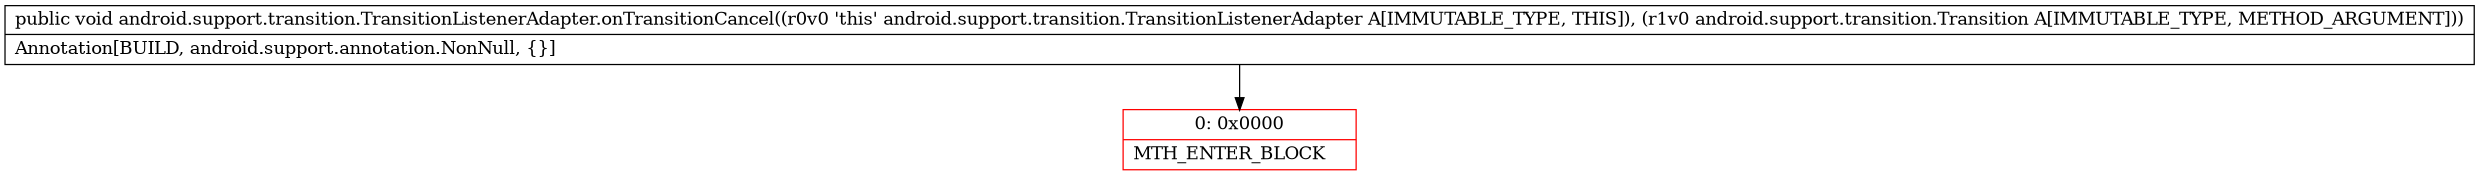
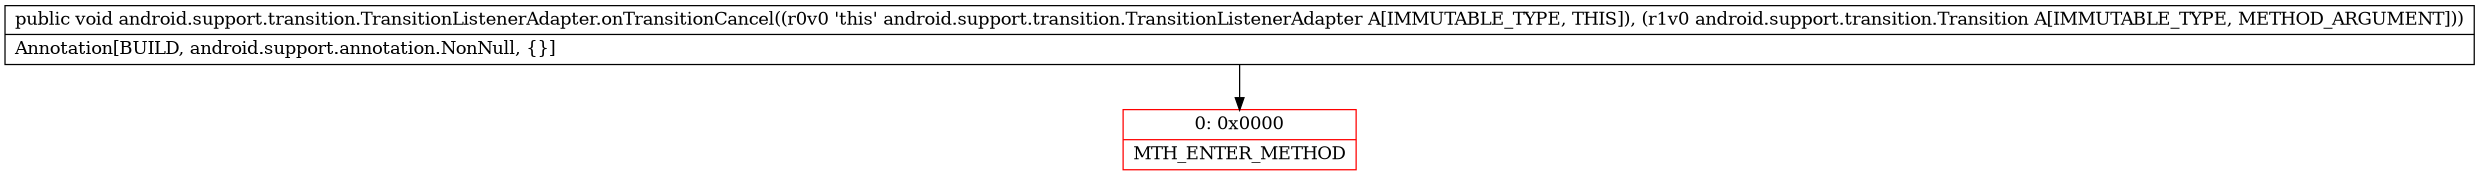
(1230, 154) -> (1240, 154)
